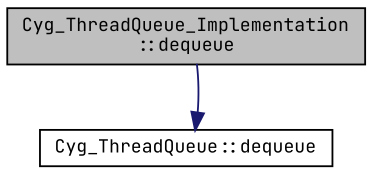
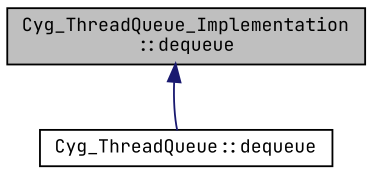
(198, 88) -> (174, 106)
